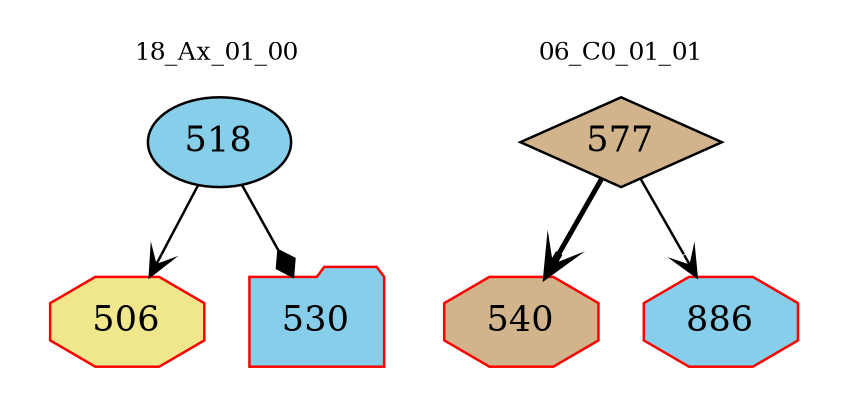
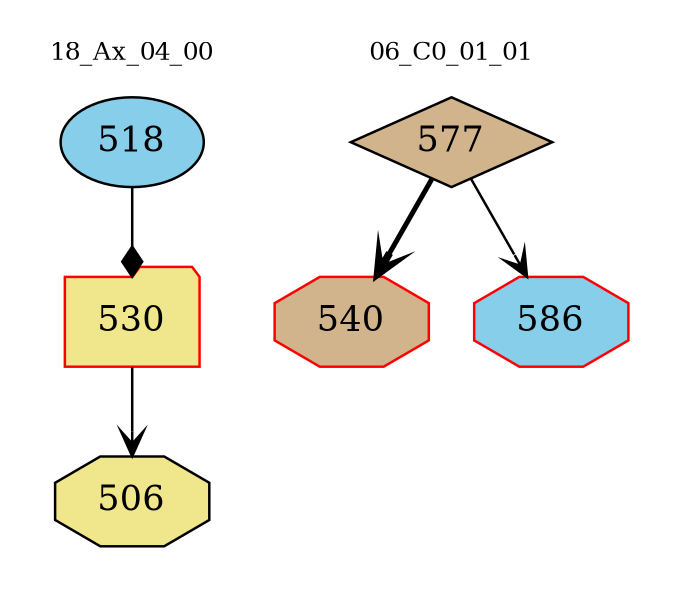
(217, 54) -> (132, 54)
(180, 220) -> (132, 399)
(127, 322) -> (132, 501)
(317, 322) -> (132, 322)
(721, 322) -> (551, 322)
